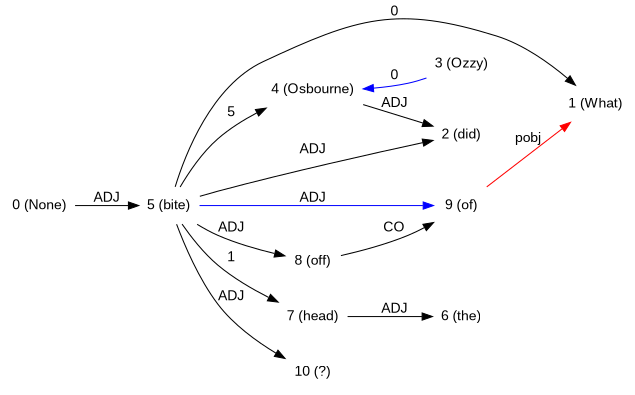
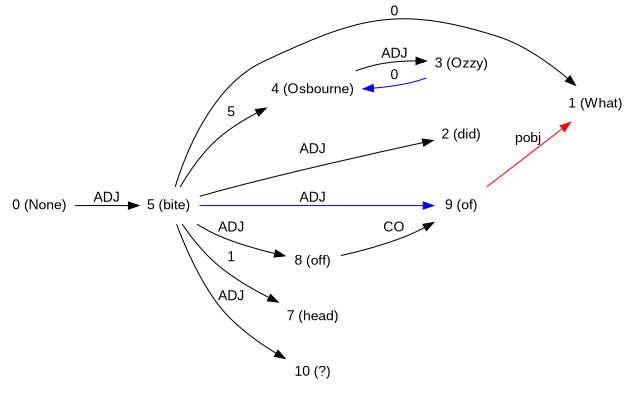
(393, 114) -> (385, 63)
(461, 317) -> none
